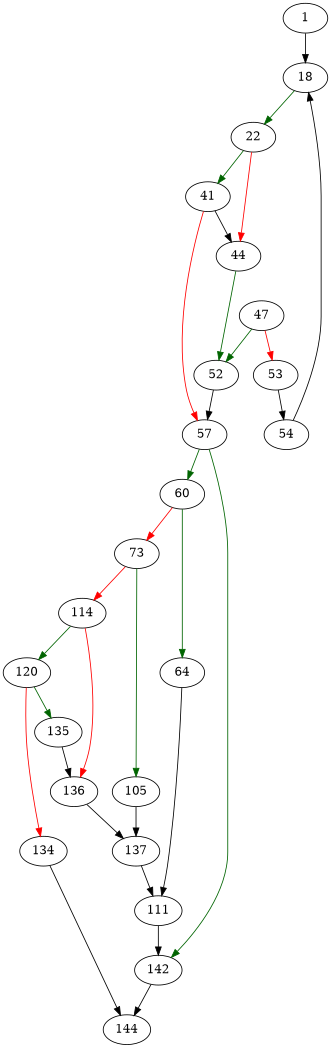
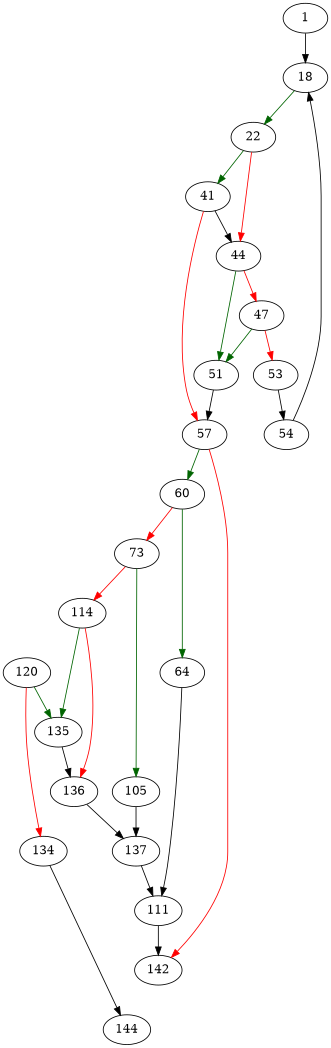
none -> (249, 282)
(216, 375) -> (216, 375)
(58, 640) -> (71, 669)
(228, 707) -> (228, 707)
(145, 996) -> none
